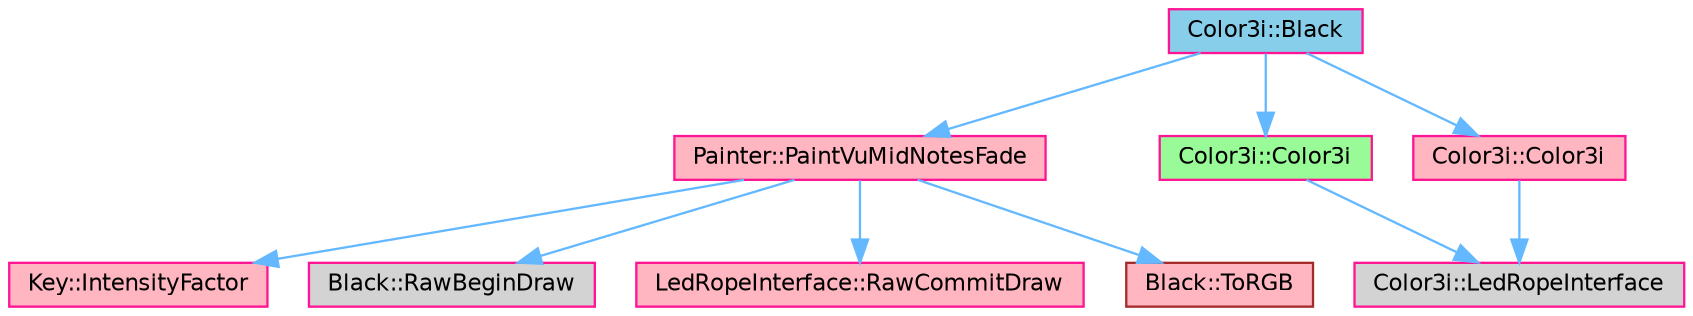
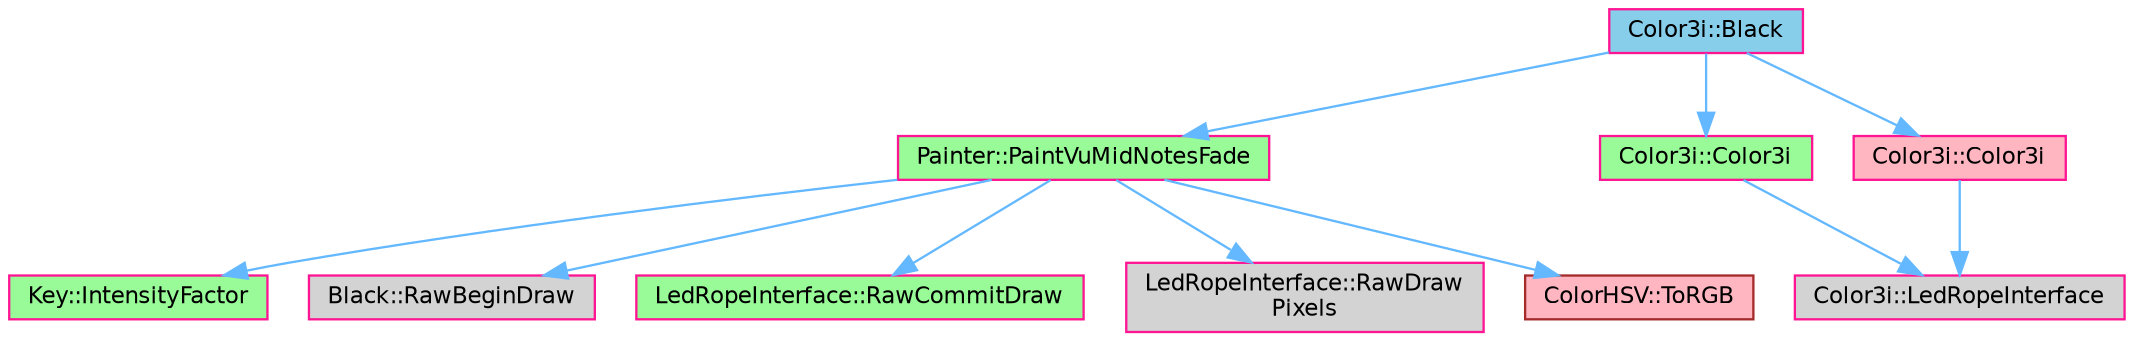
(860, 158) -> (1084, 158)
(138, 285) -> (138, 297)
(860, 285) -> (860, 297)
(1220, 285) -> (1639, 297)
none -> (1305, 297)
